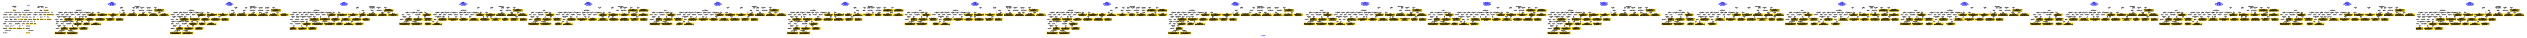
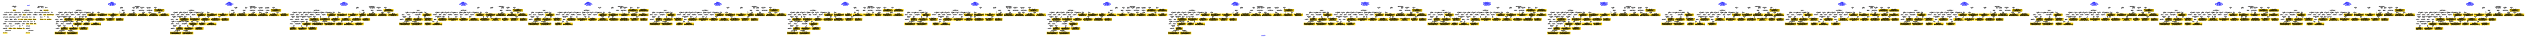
(30, 19) -> (30, 19)
(38, 19) -> none
(5, 33) -> (5, 33)
